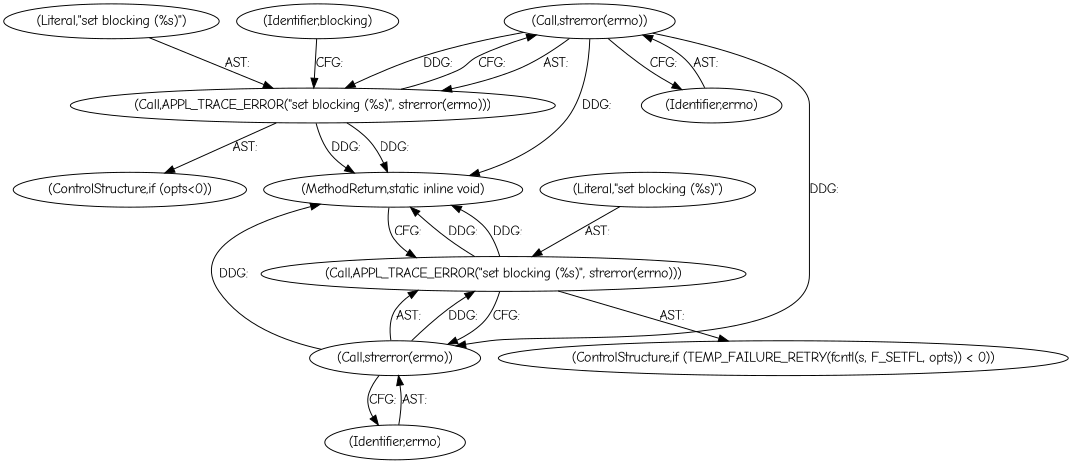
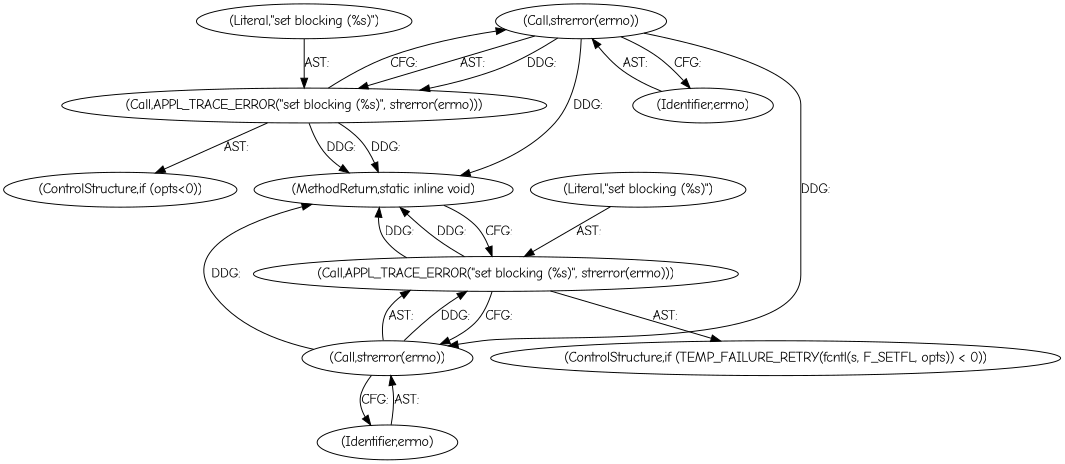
(318, 21) -> none
